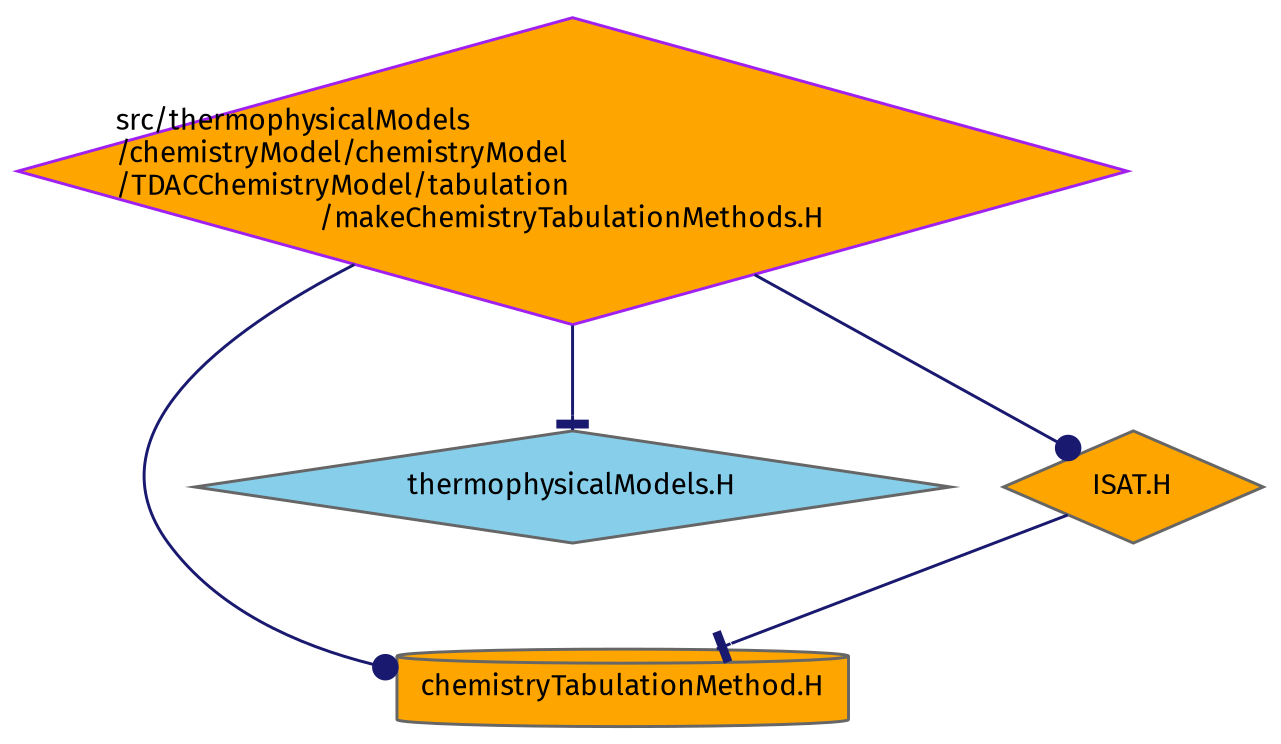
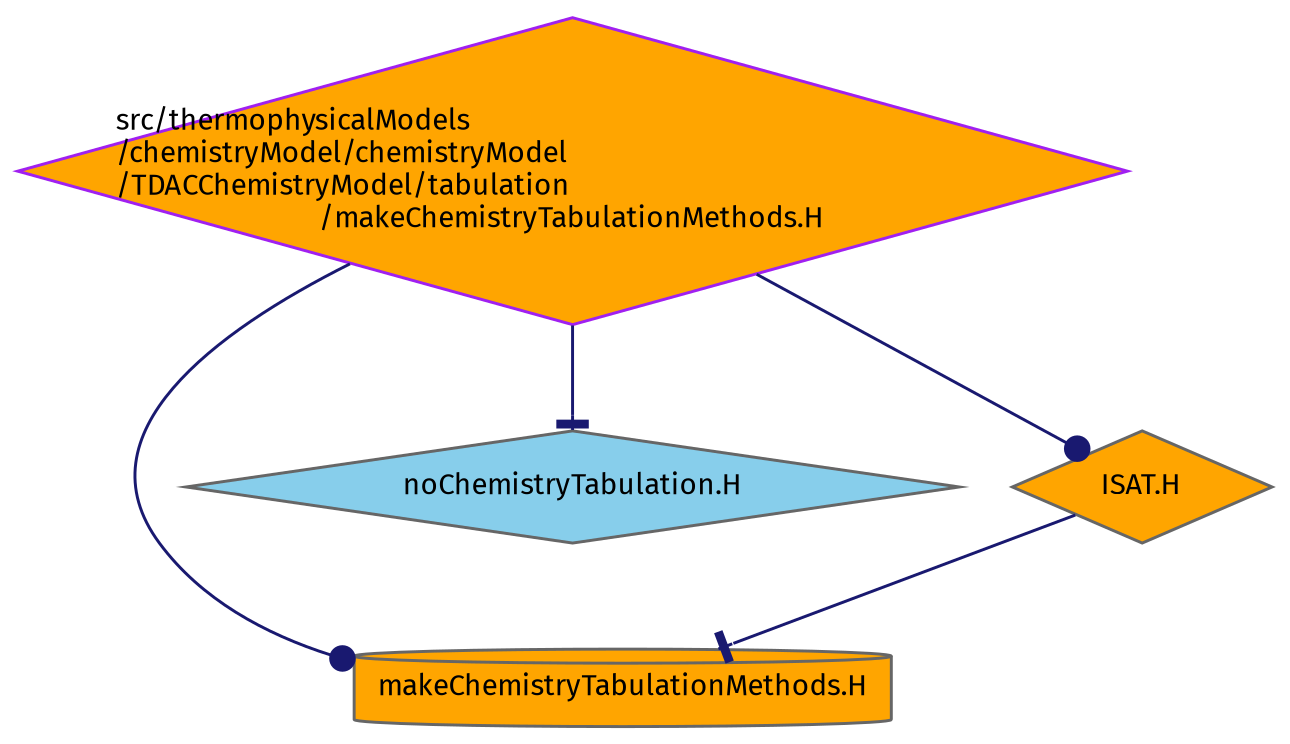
(573, 487) -> (573, 487)
(623, 688) -> (623, 688)
